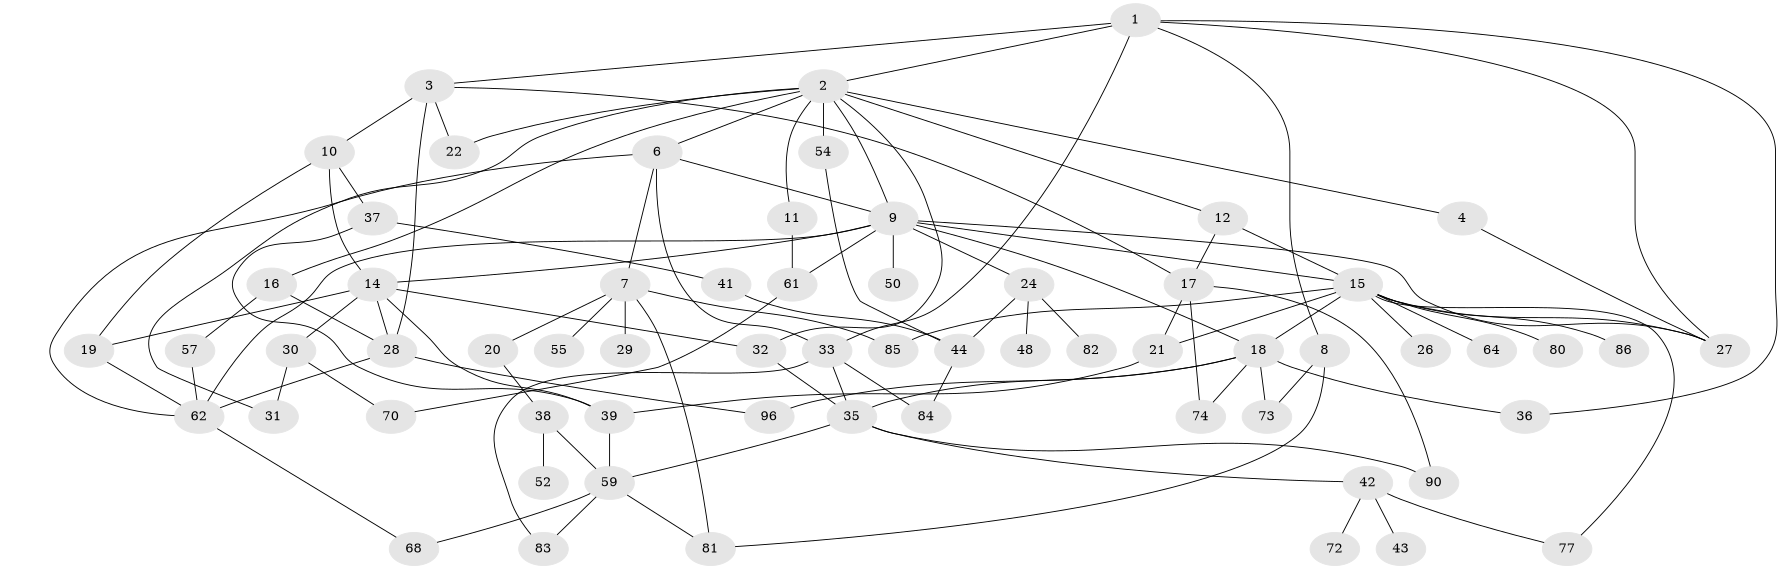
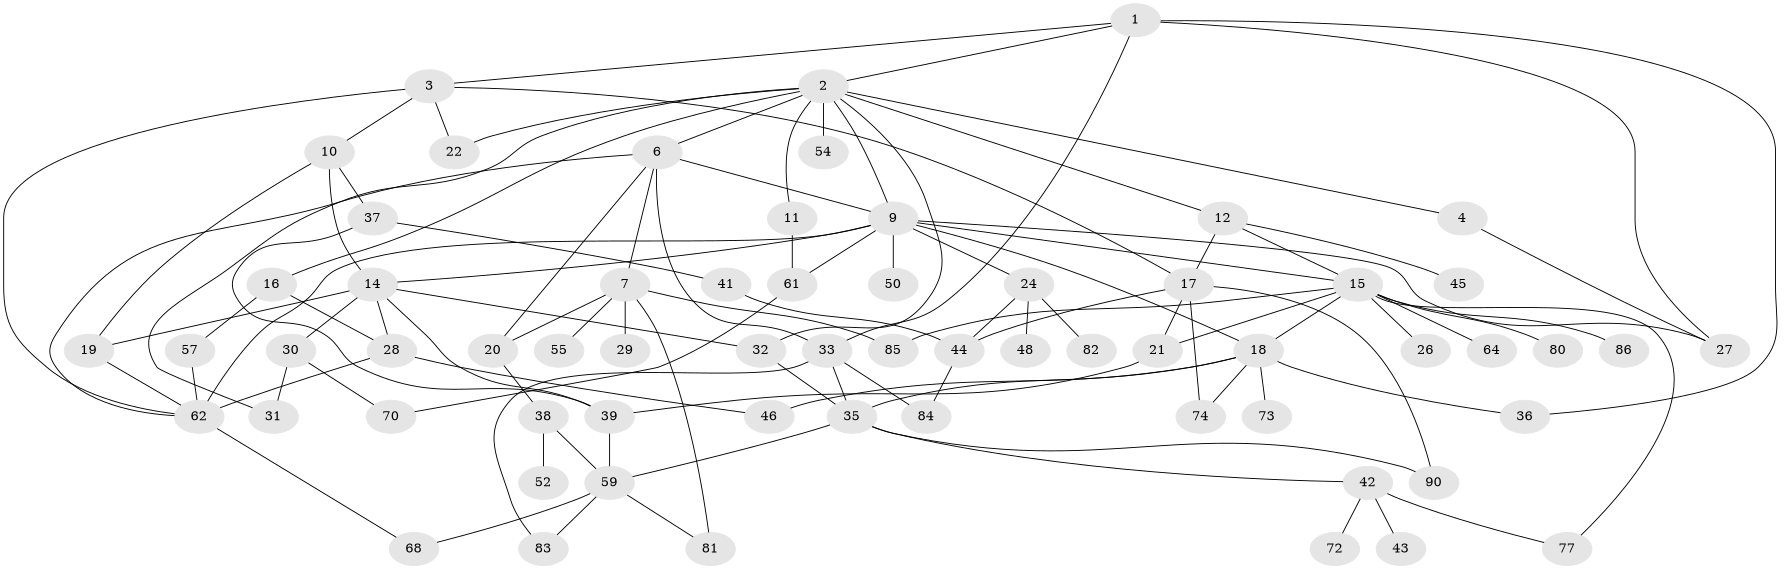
(415, 219) -> (46, 168)
none -> (579, 247)
(850, 279) -> (1047, 317)
none -> (1459, 285)
(1550, 318) -> none
(1325, 351) -> none
(769, 417) -> (769, 417)
